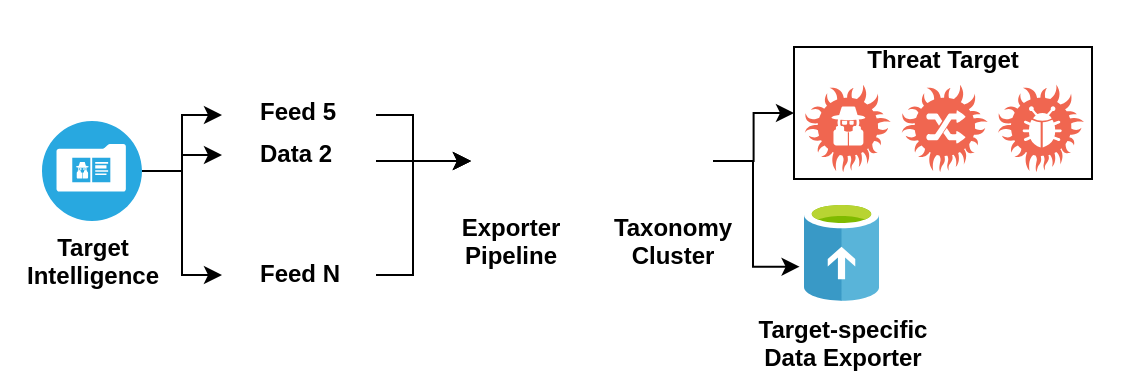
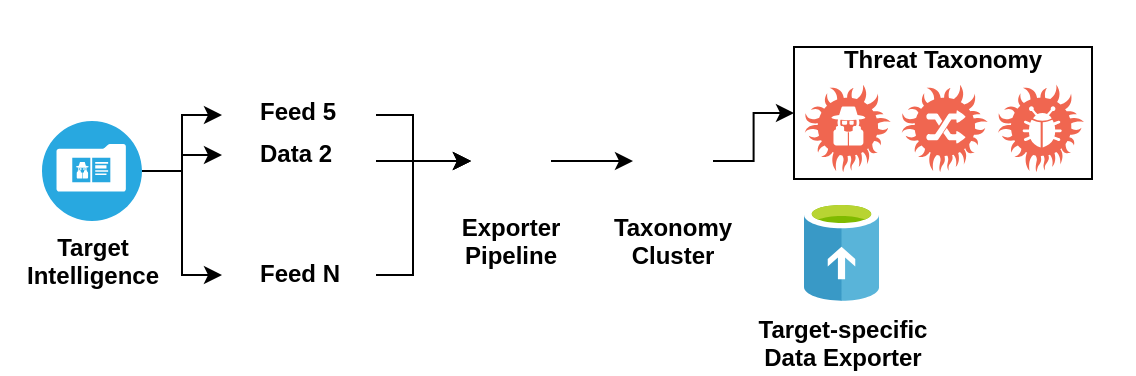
(944, 64) -> (944, 64)
none -> (585, 161)
(753, 233) -> none
